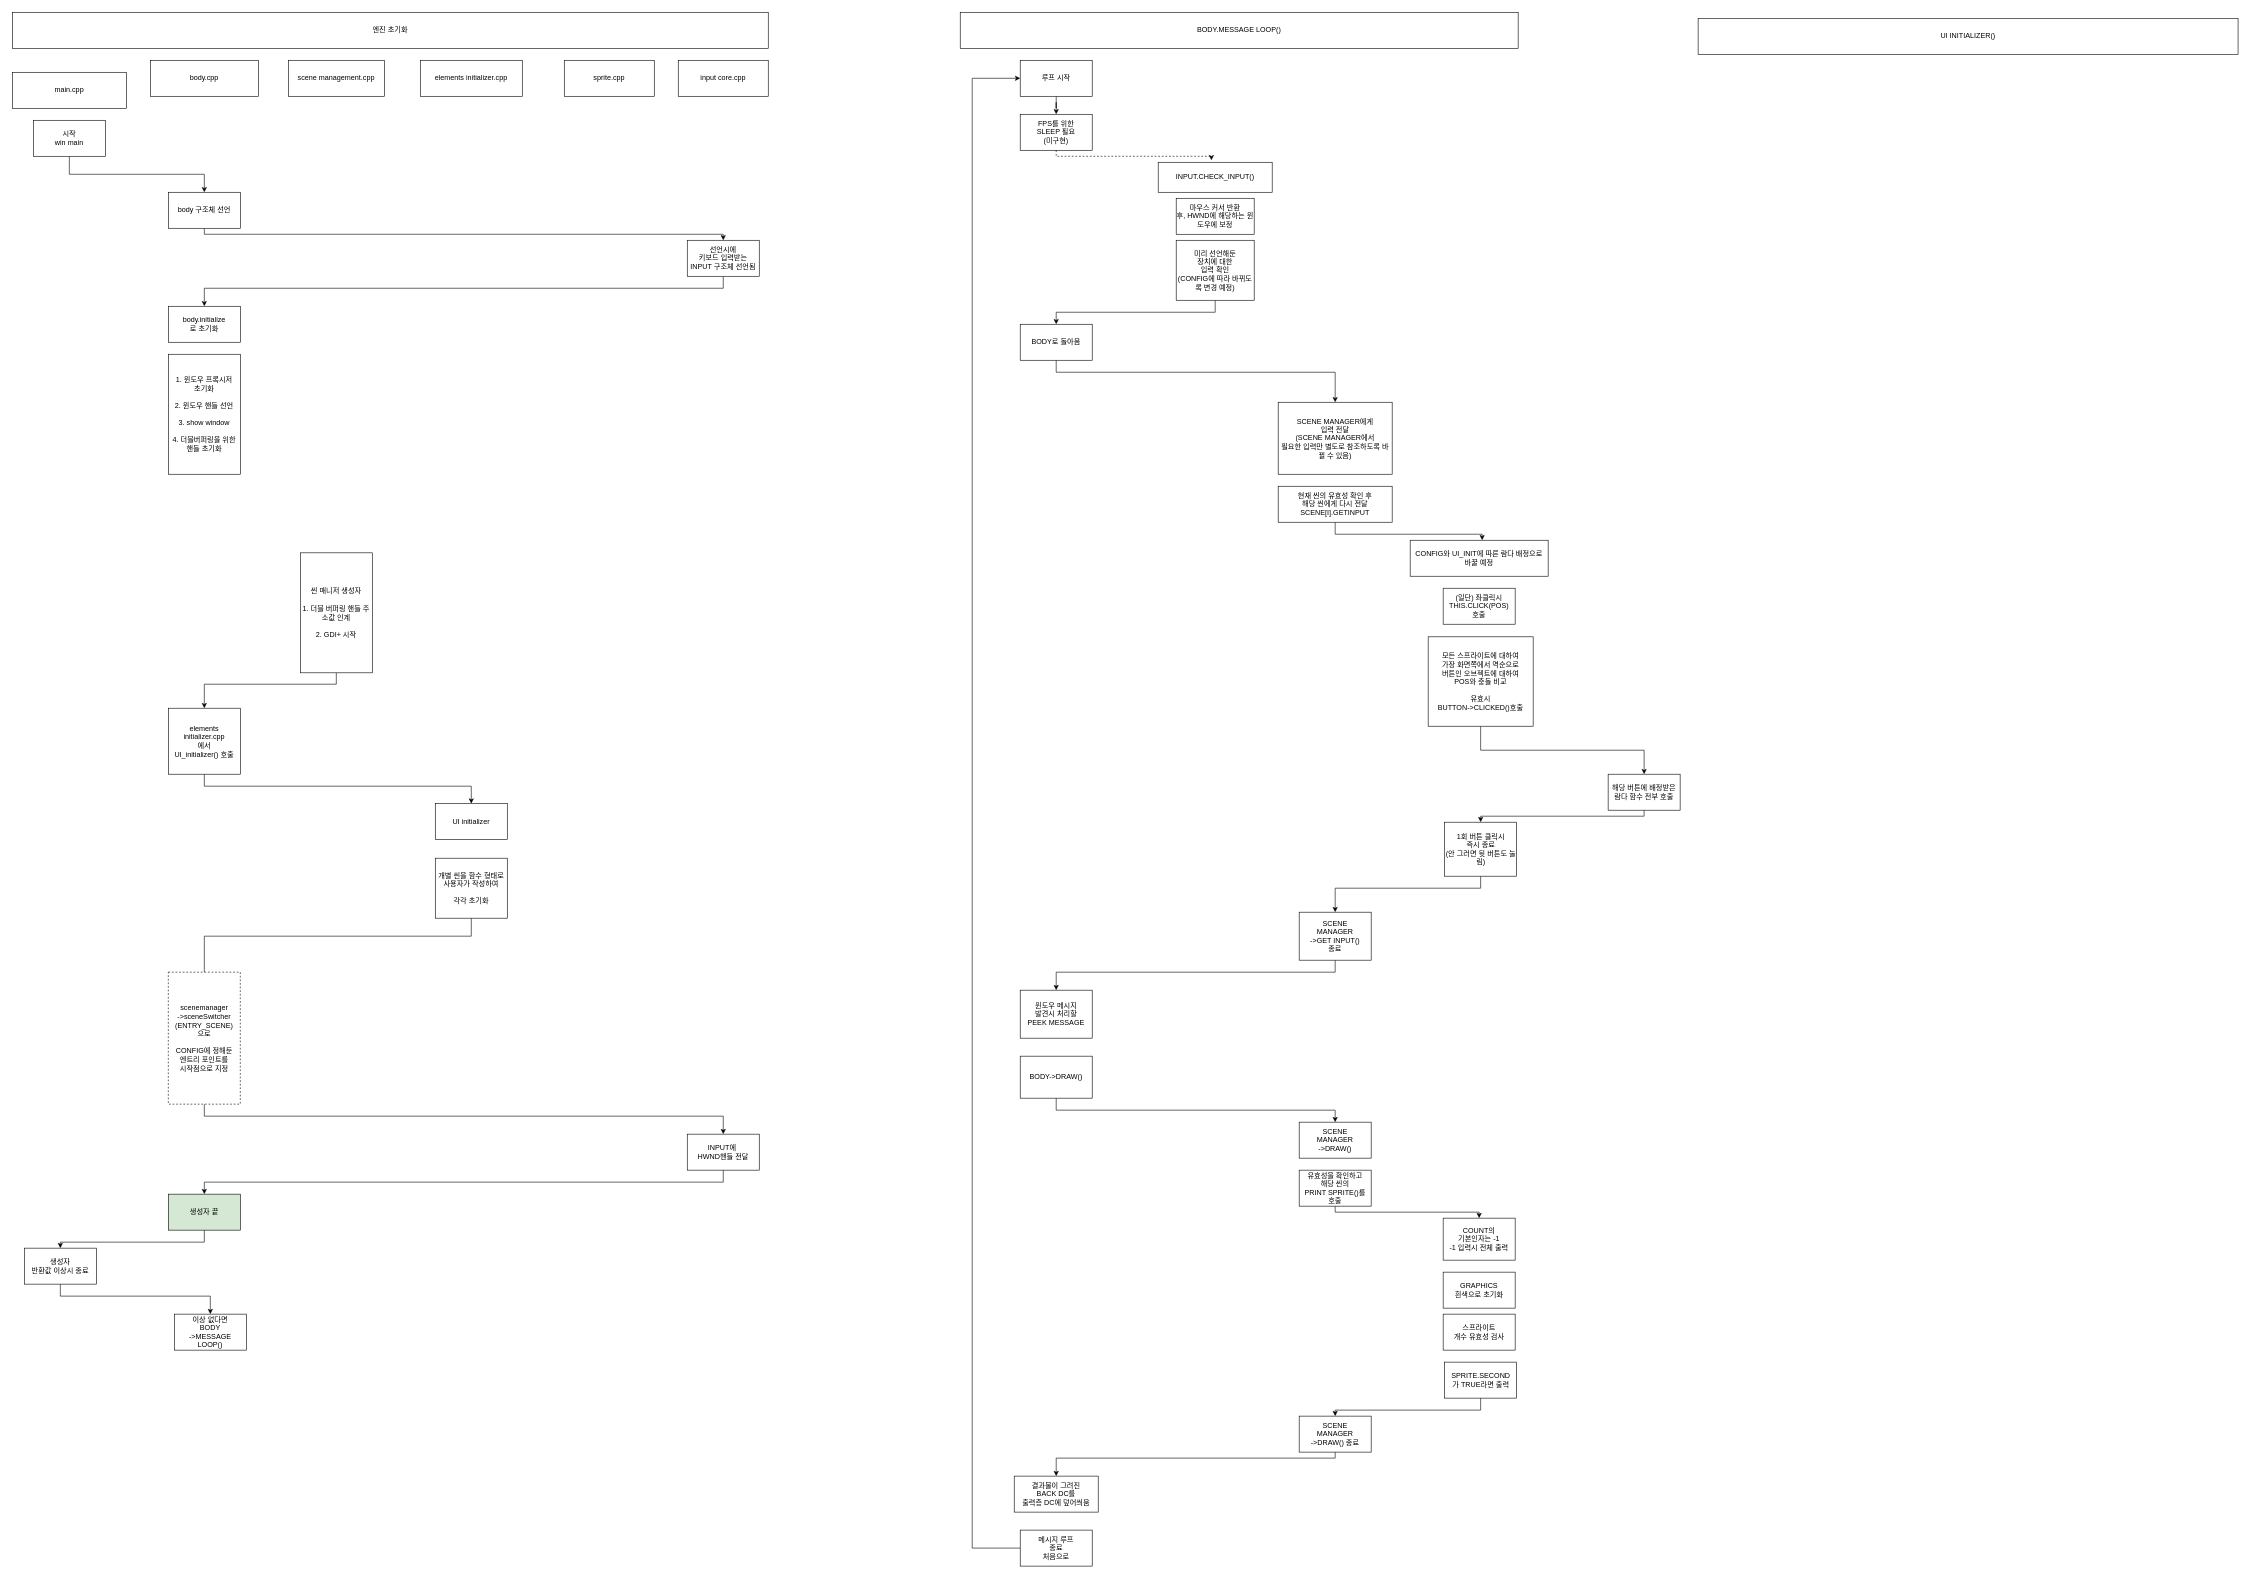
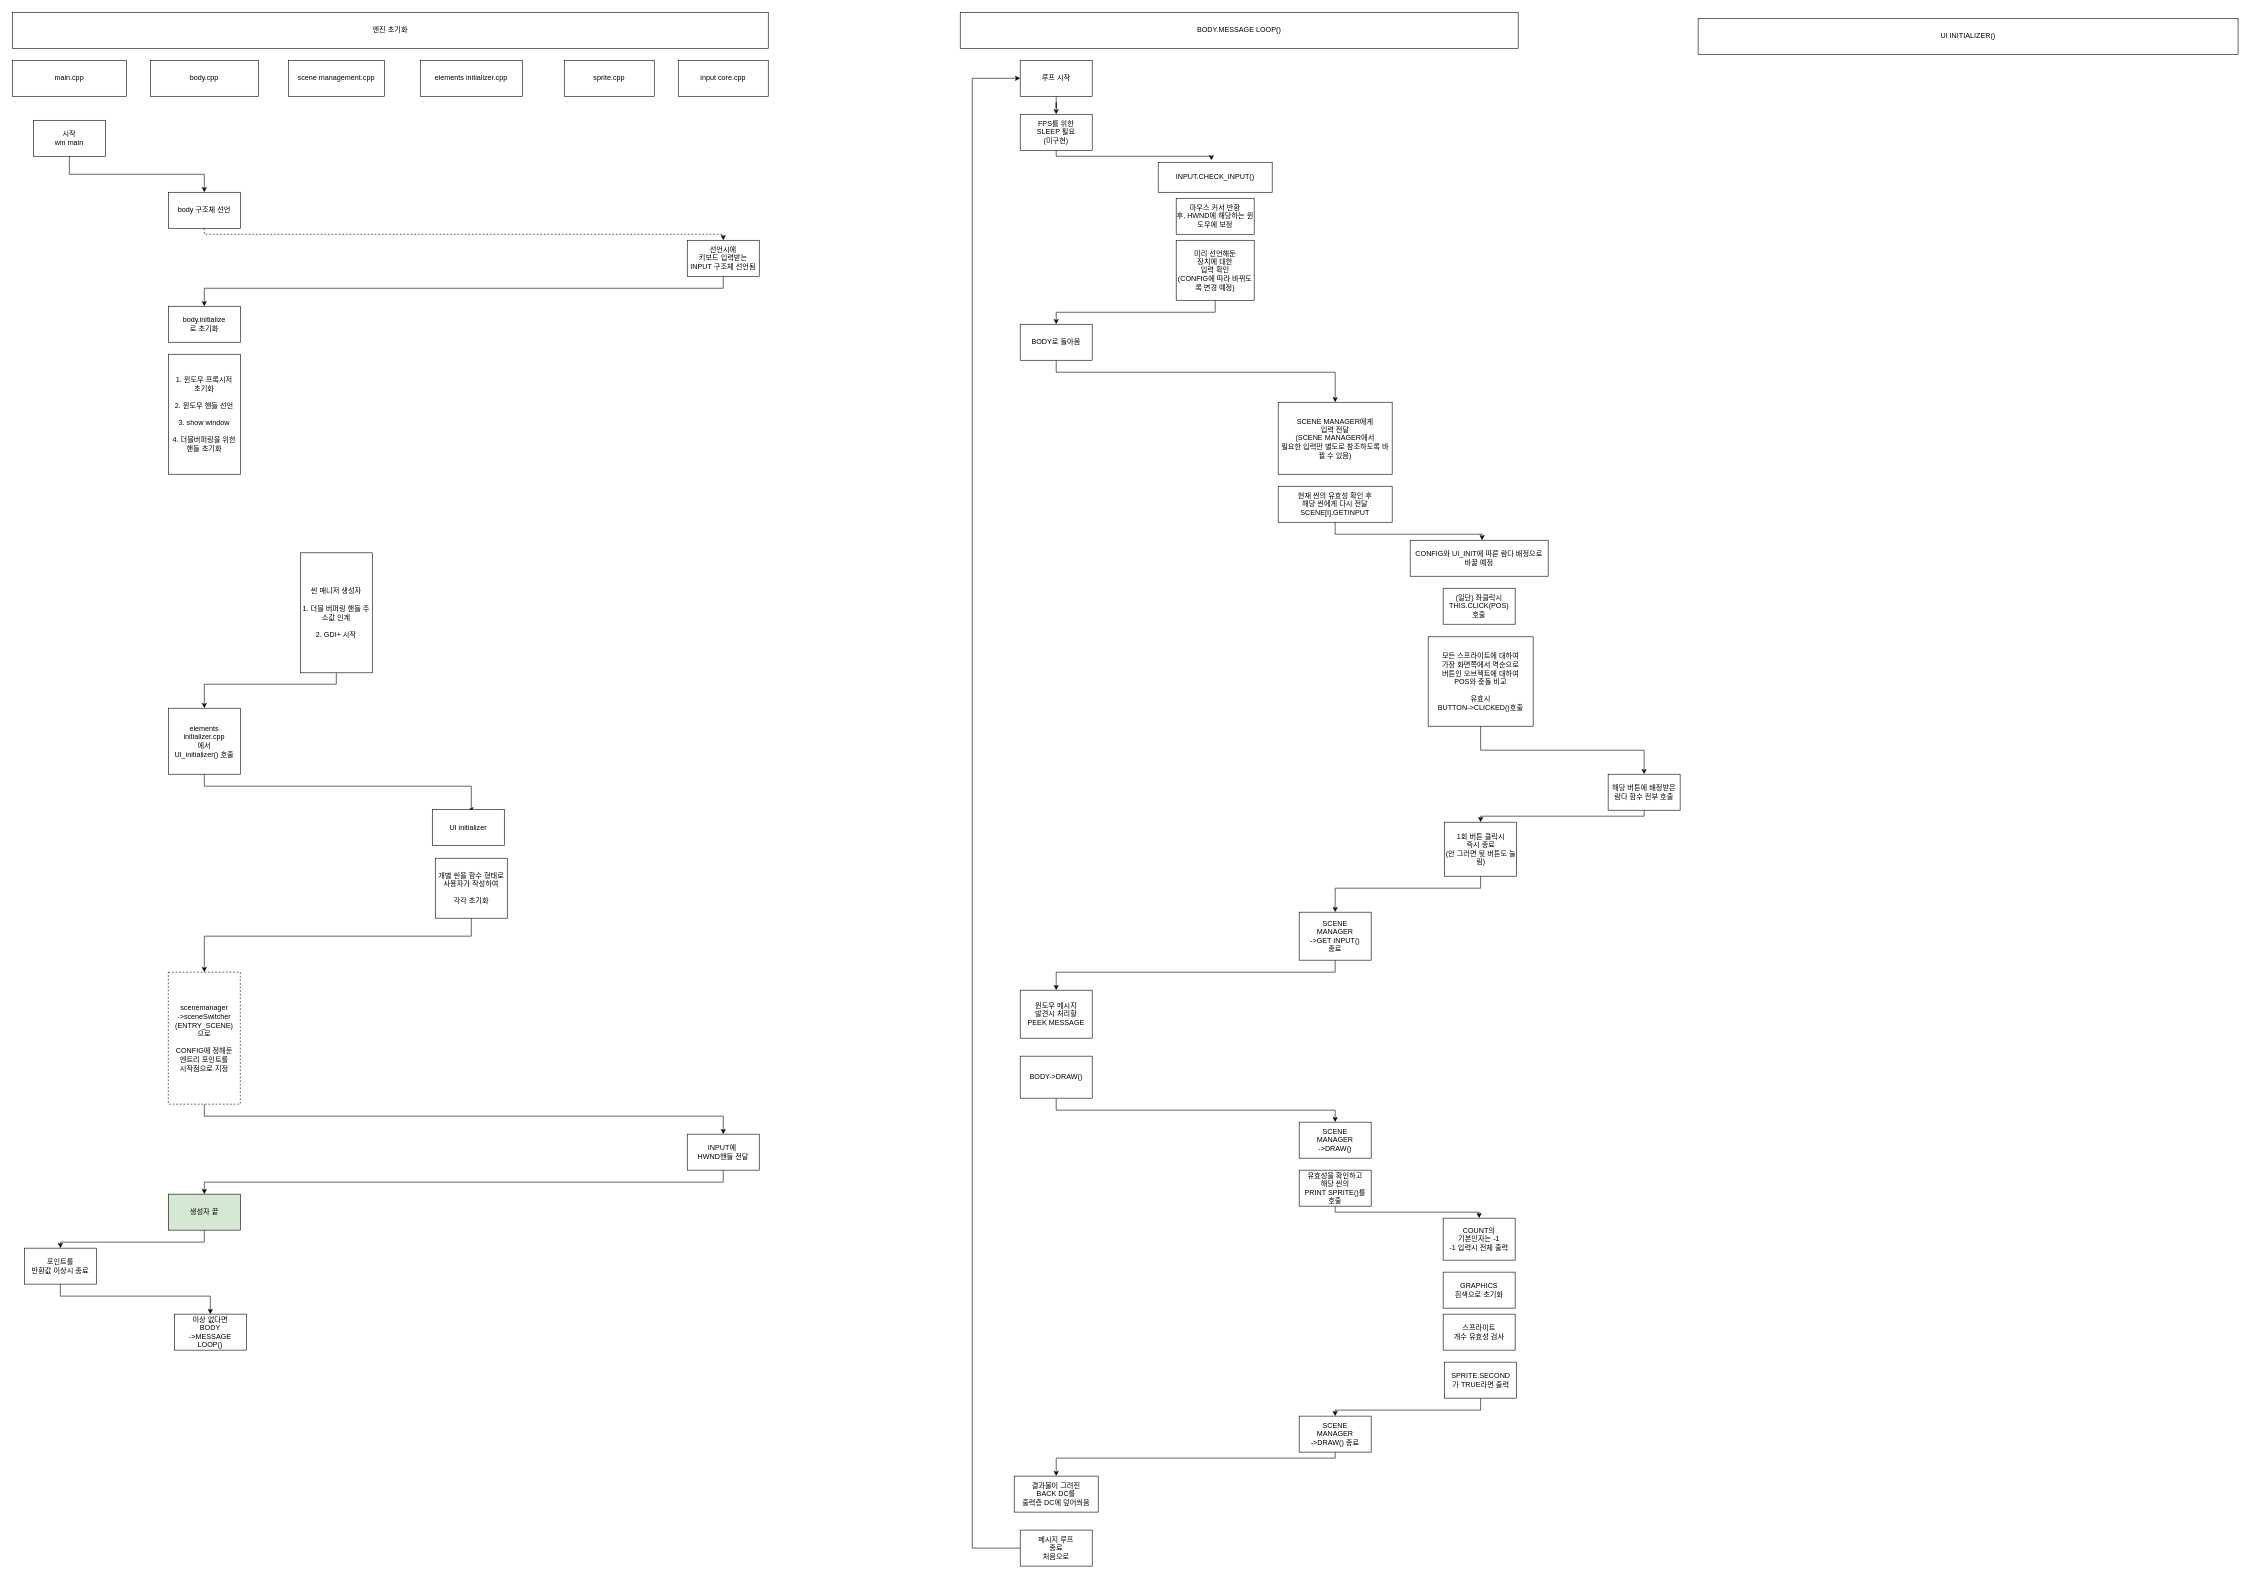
(69, 90) -> (69, 78)
(1129, 156) -> (1129, 156)
(461, 234) -> (461, 234)
(471, 822) -> (468, 828)
(204, 968) -> (204, 966)
(60, 1266) -> (60, 1266)
